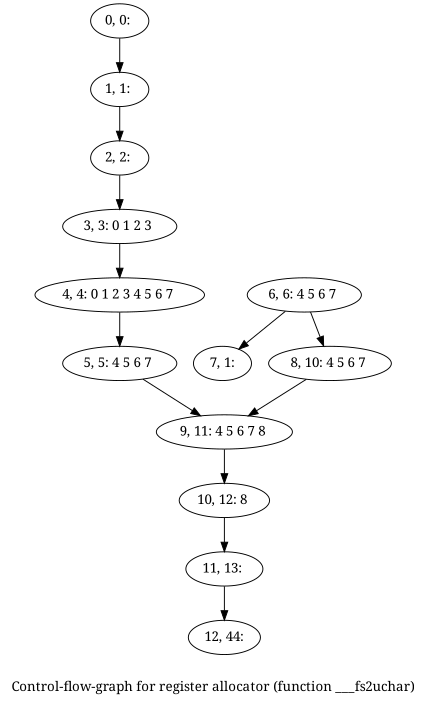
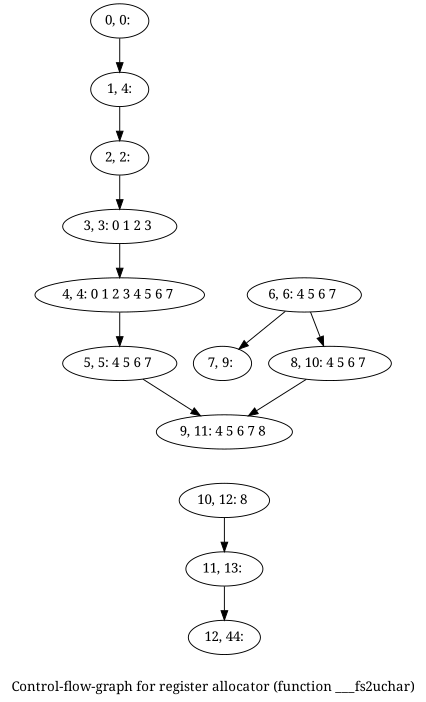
(120, 89) -> (120, 89)
(222, 363) -> (222, 363)
(224, 462) -> none
